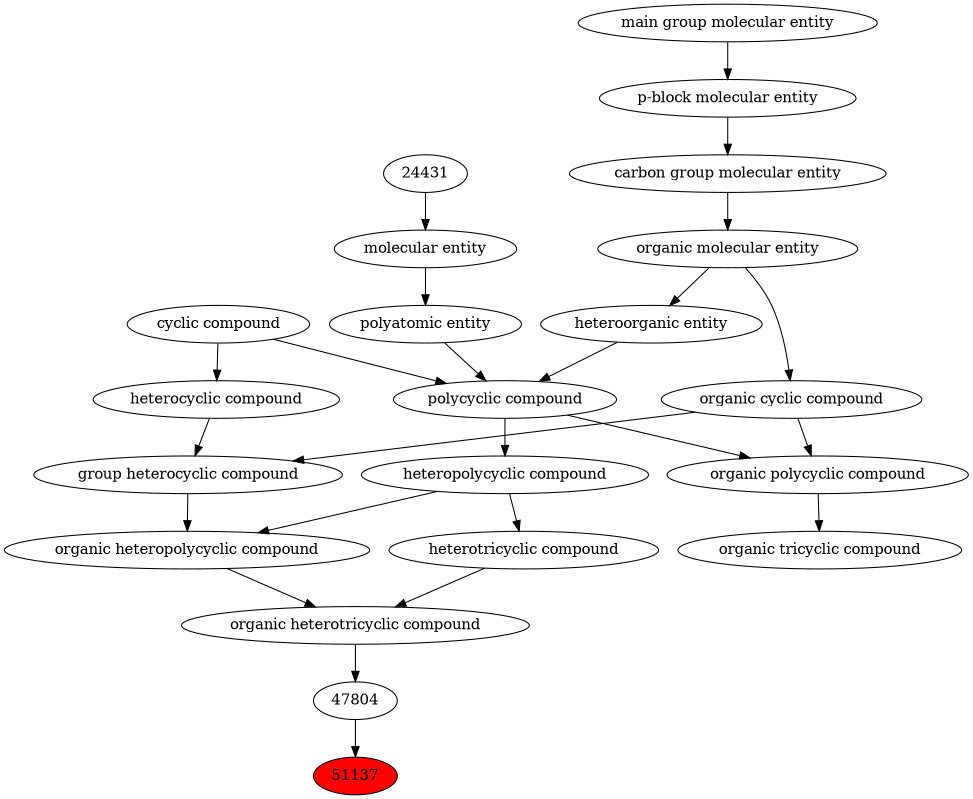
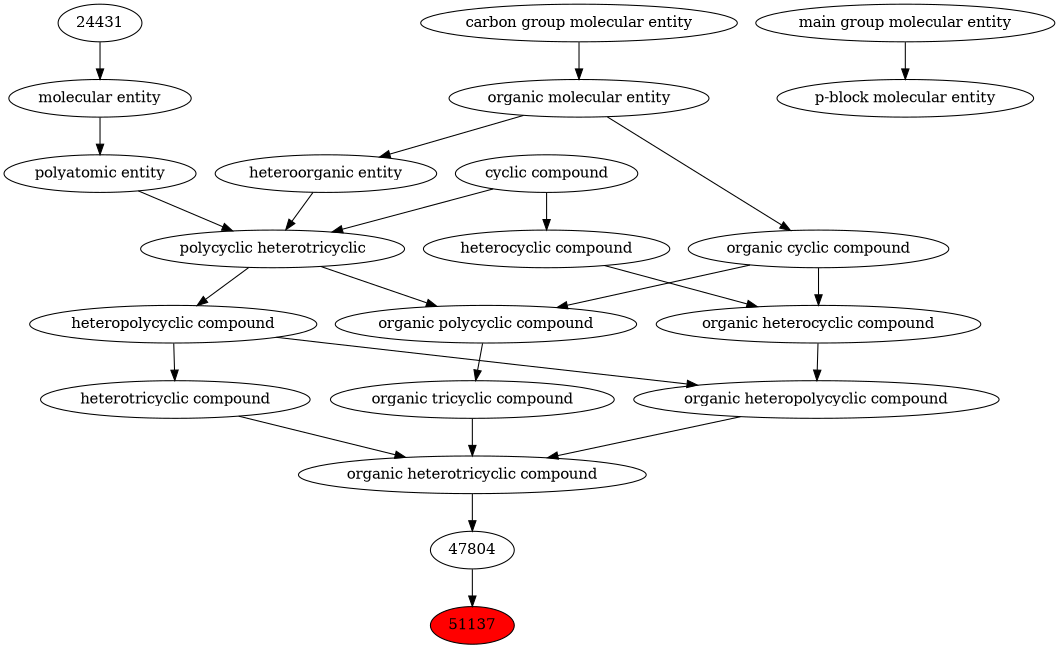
(728, 131) -> none
(505, 400) -> (273, 249)
none -> (472, 432)
(188, 475) -> (819, 324)
